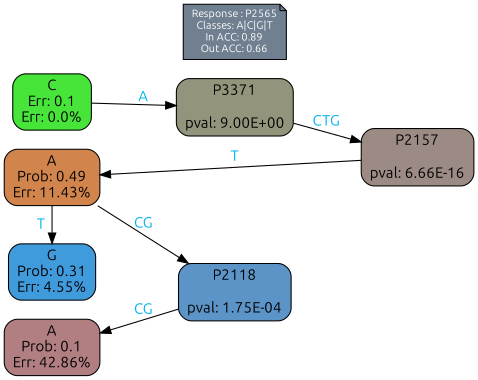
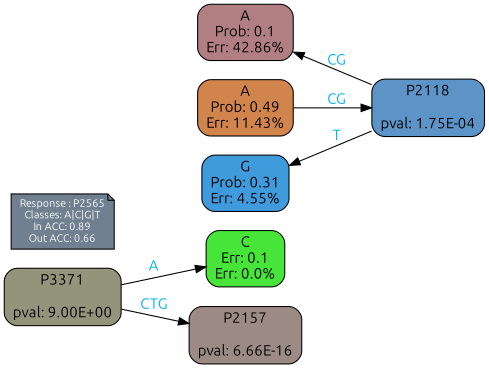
(128, 104) -> (158, 277)
(236, 167) -> none
(52, 219) -> (335, 146)
